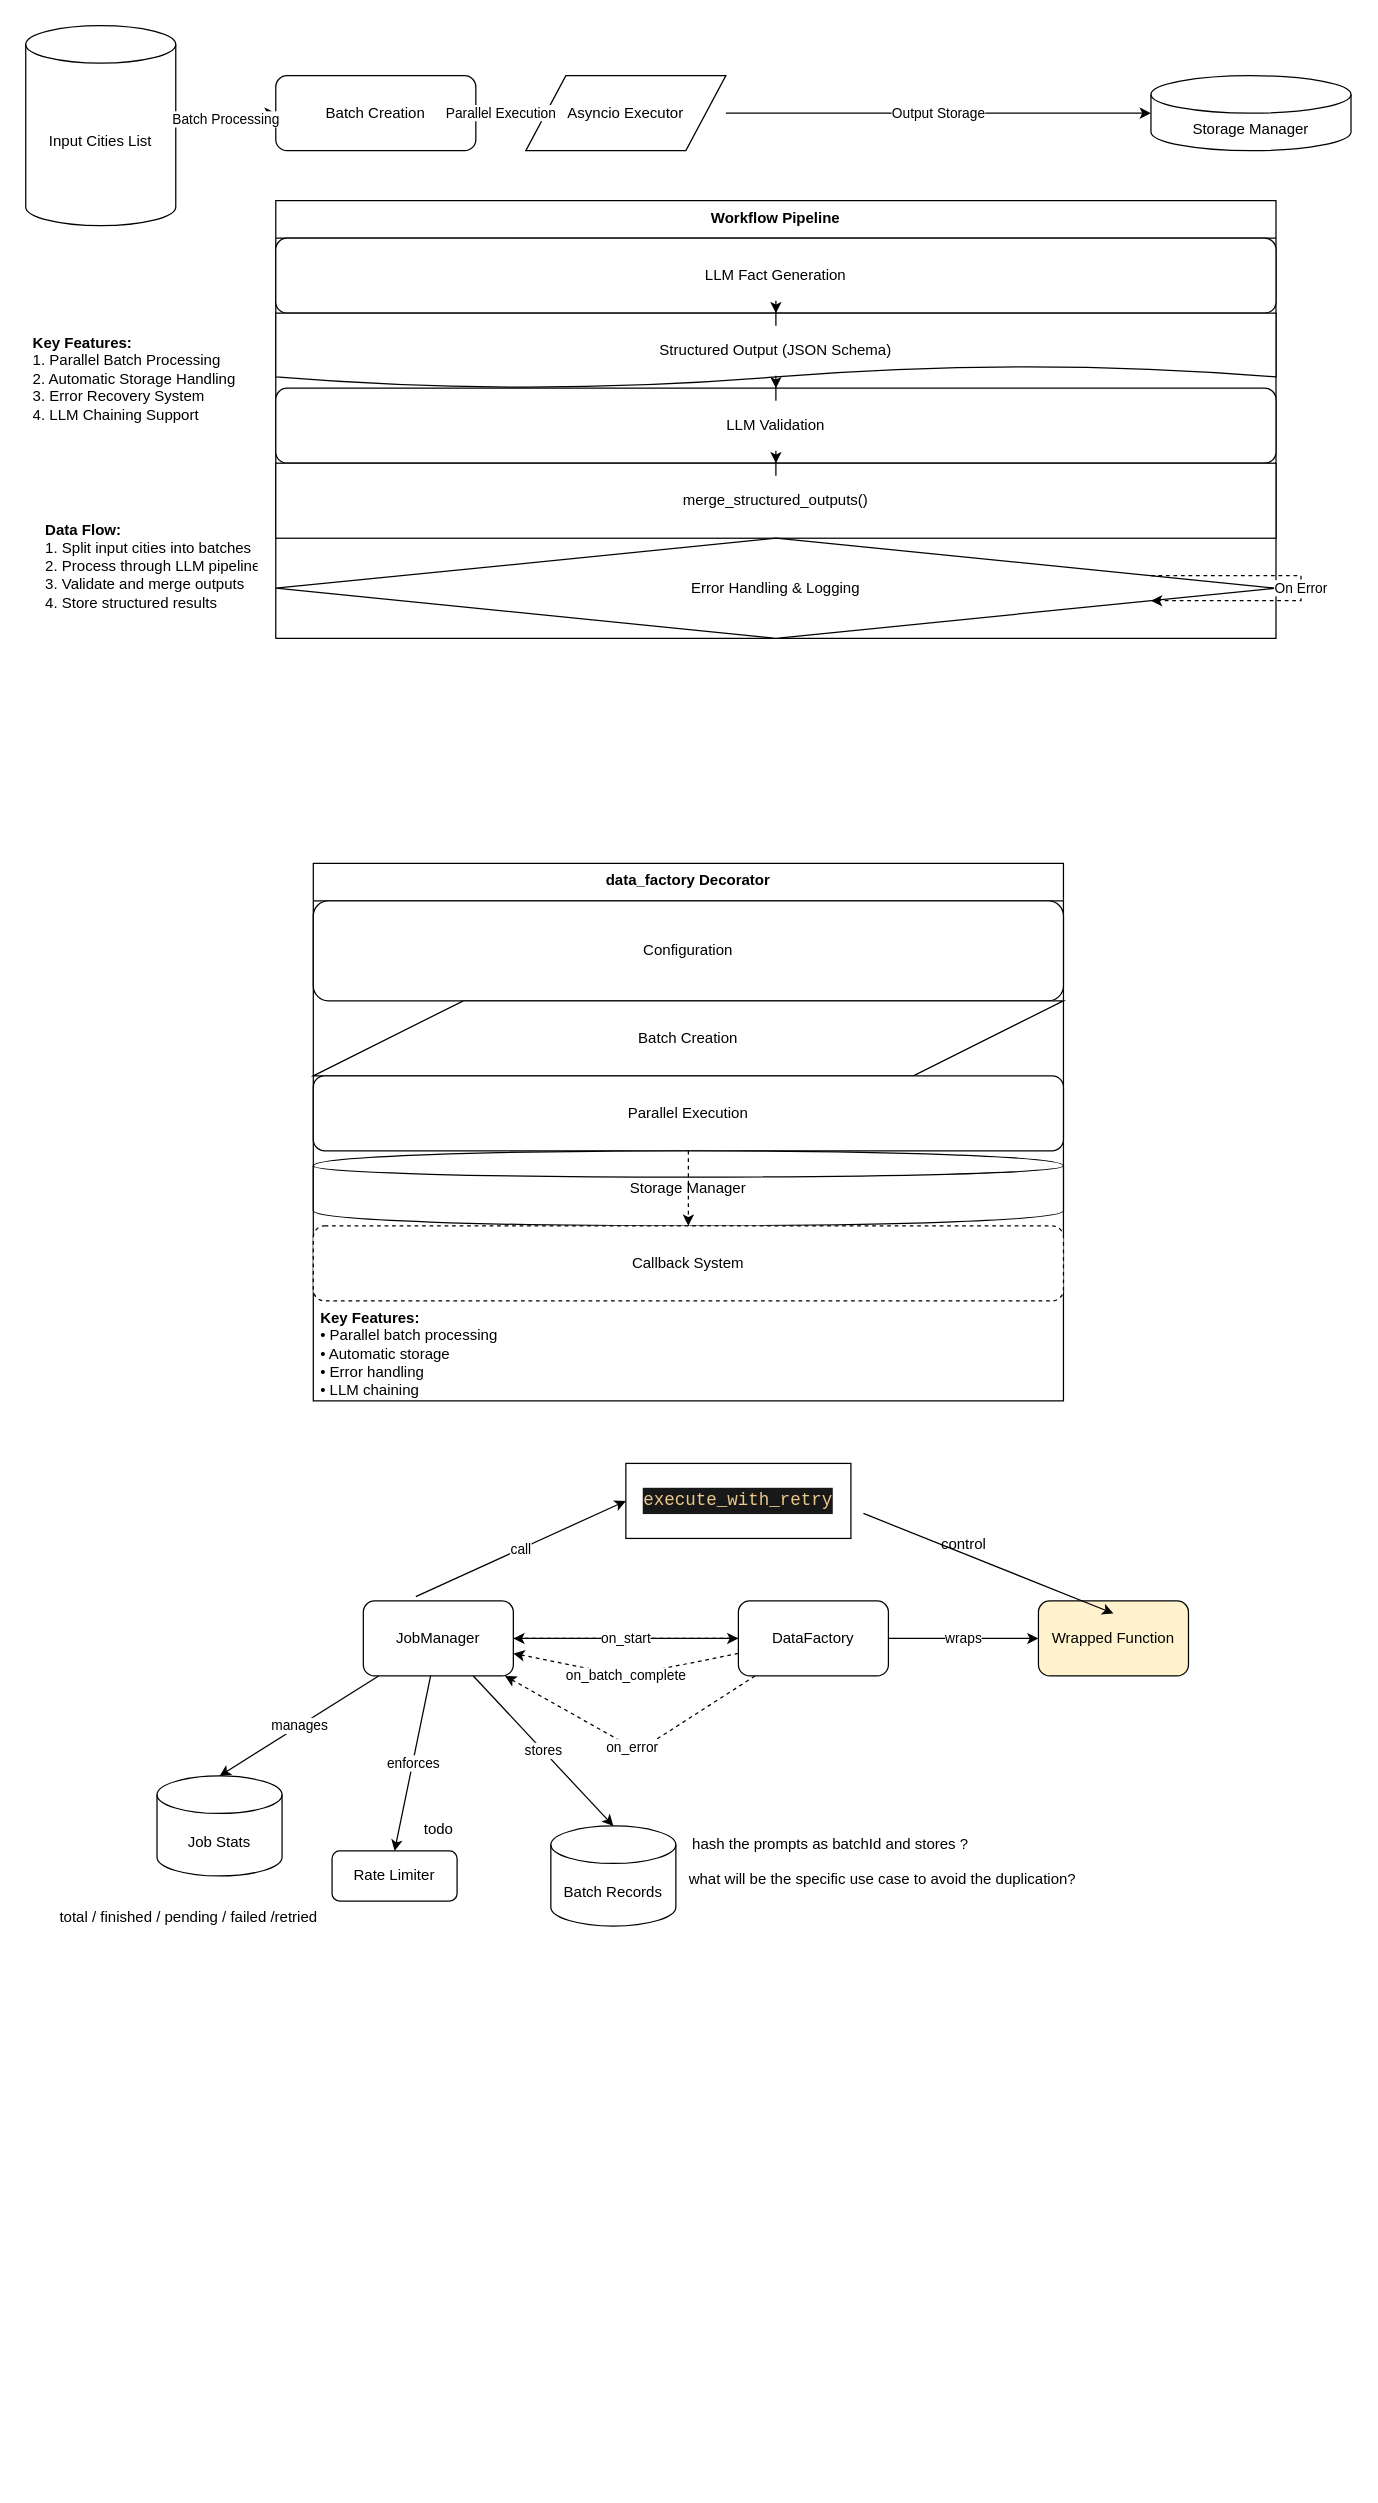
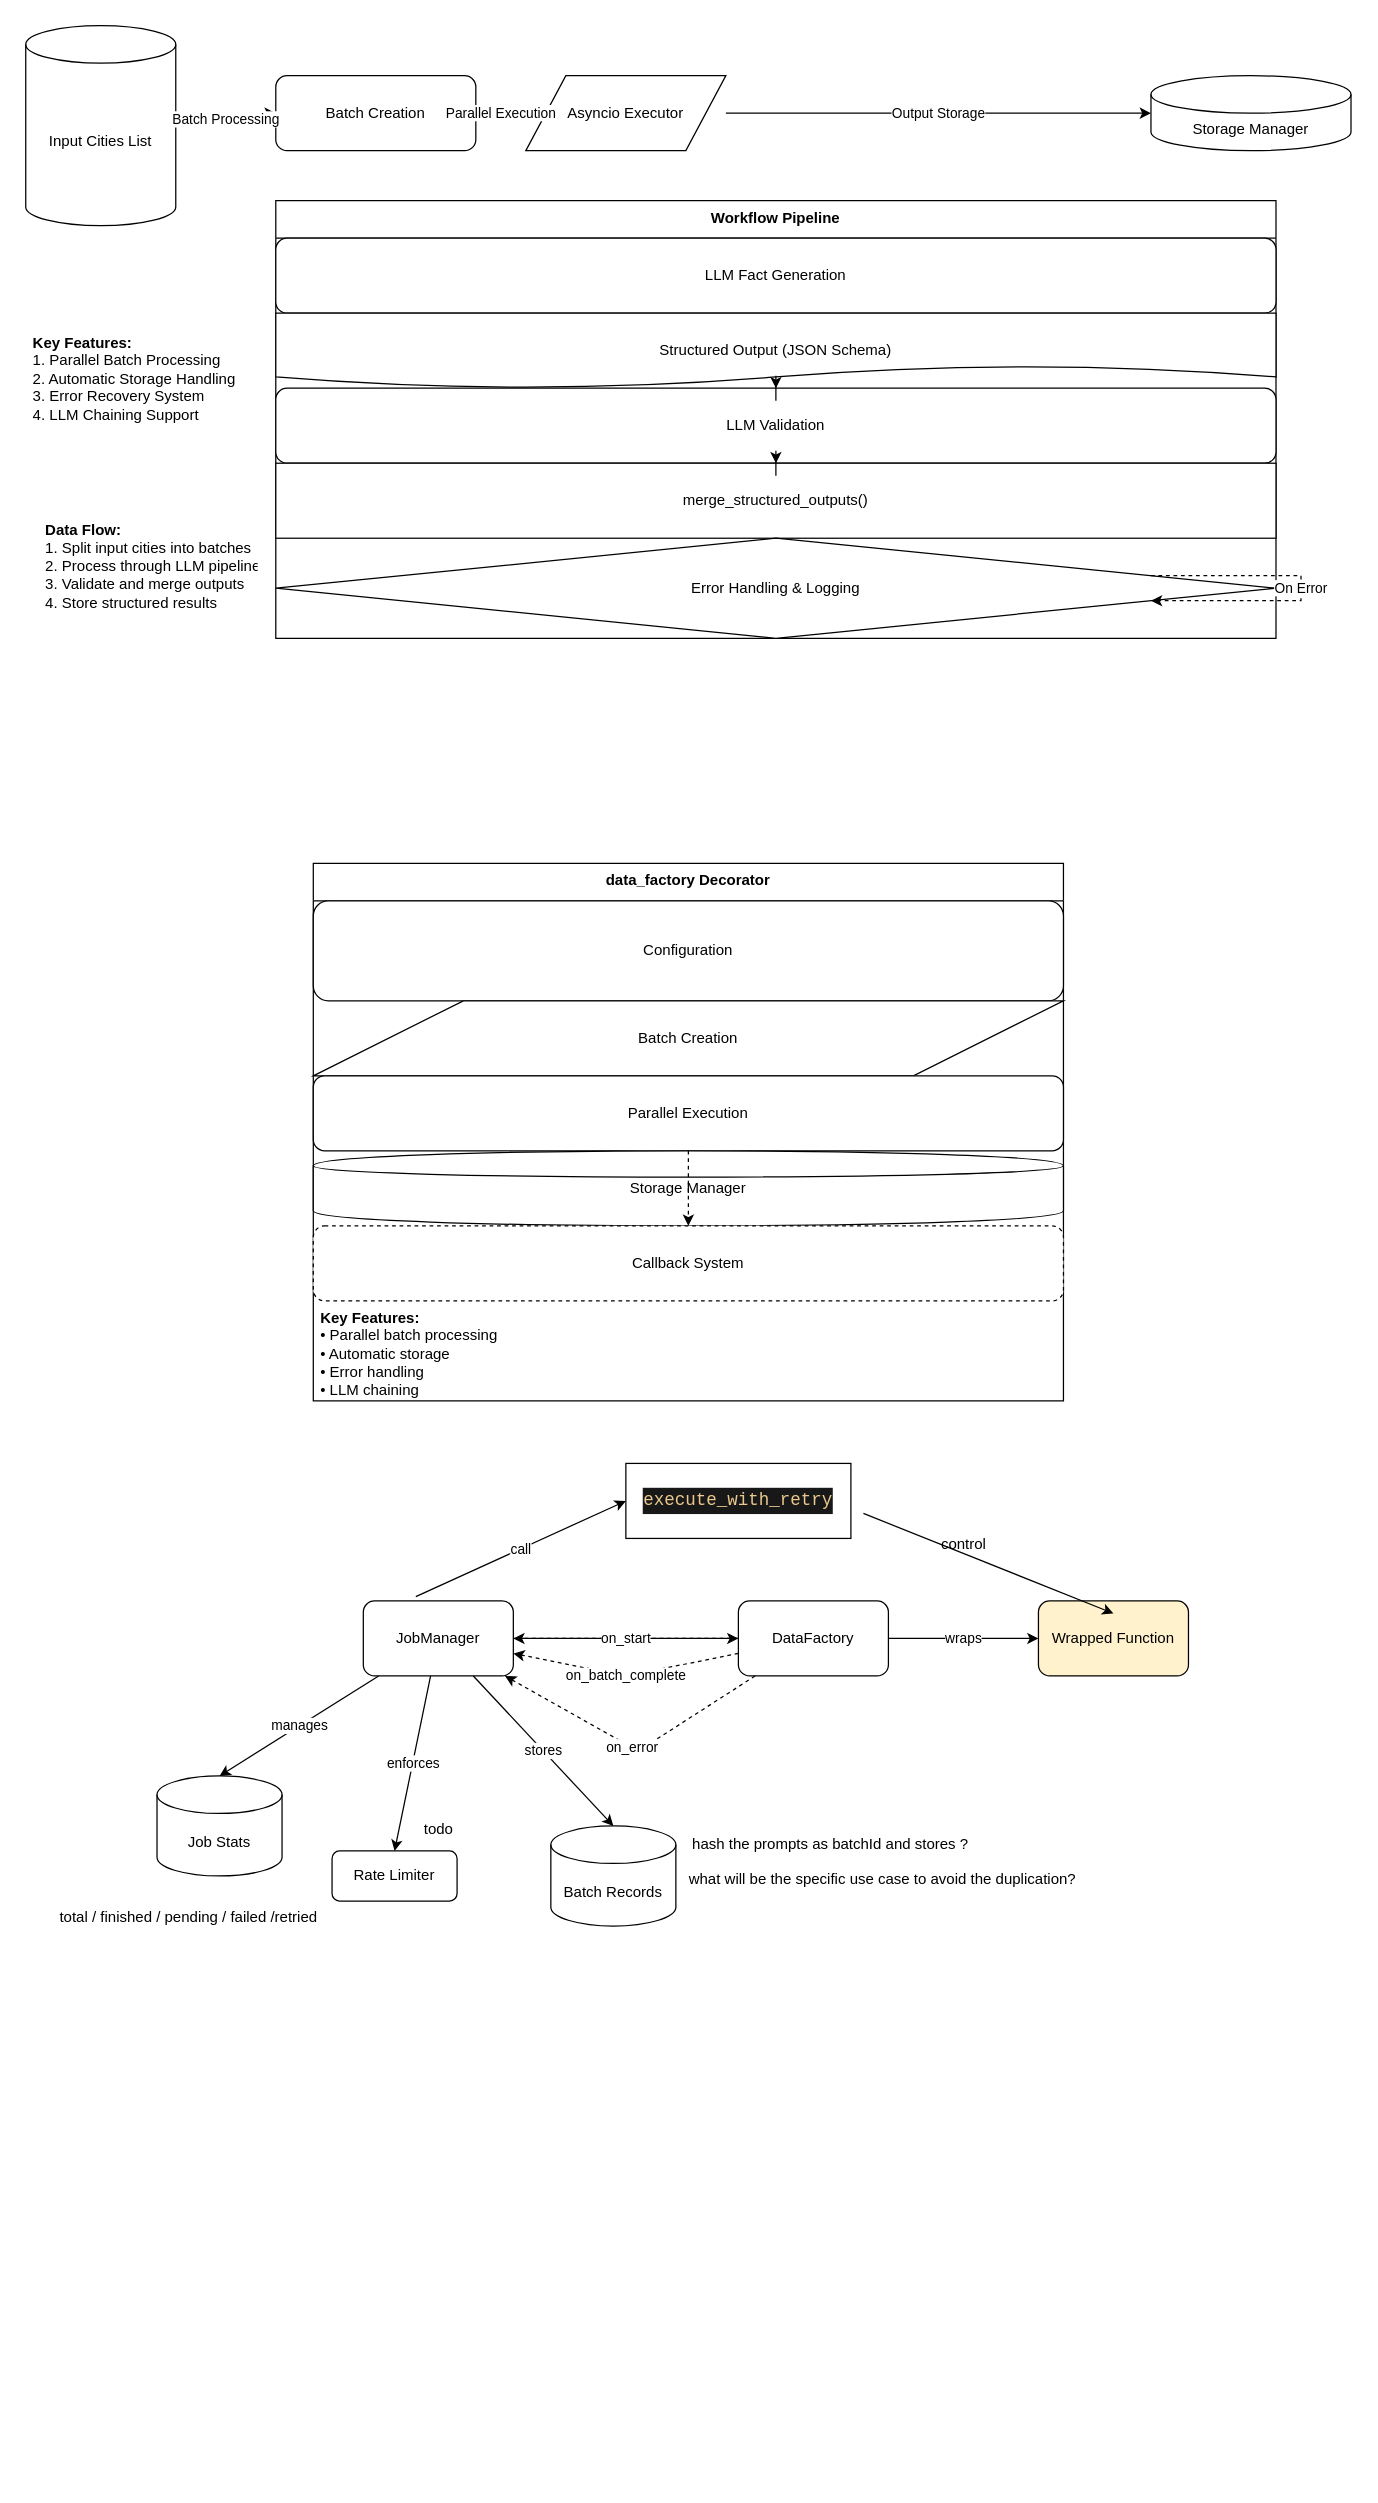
(776, 318) -> none
